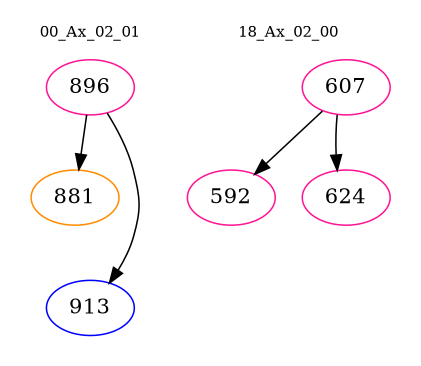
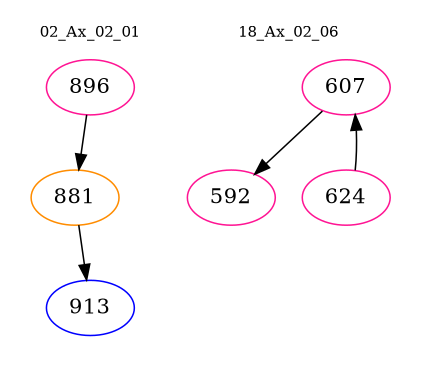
(90, 33) -> (90, 33)
(289, 33) -> (289, 33)
(336, 135) -> (356, 150)
(138, 191) -> (82, 245)
